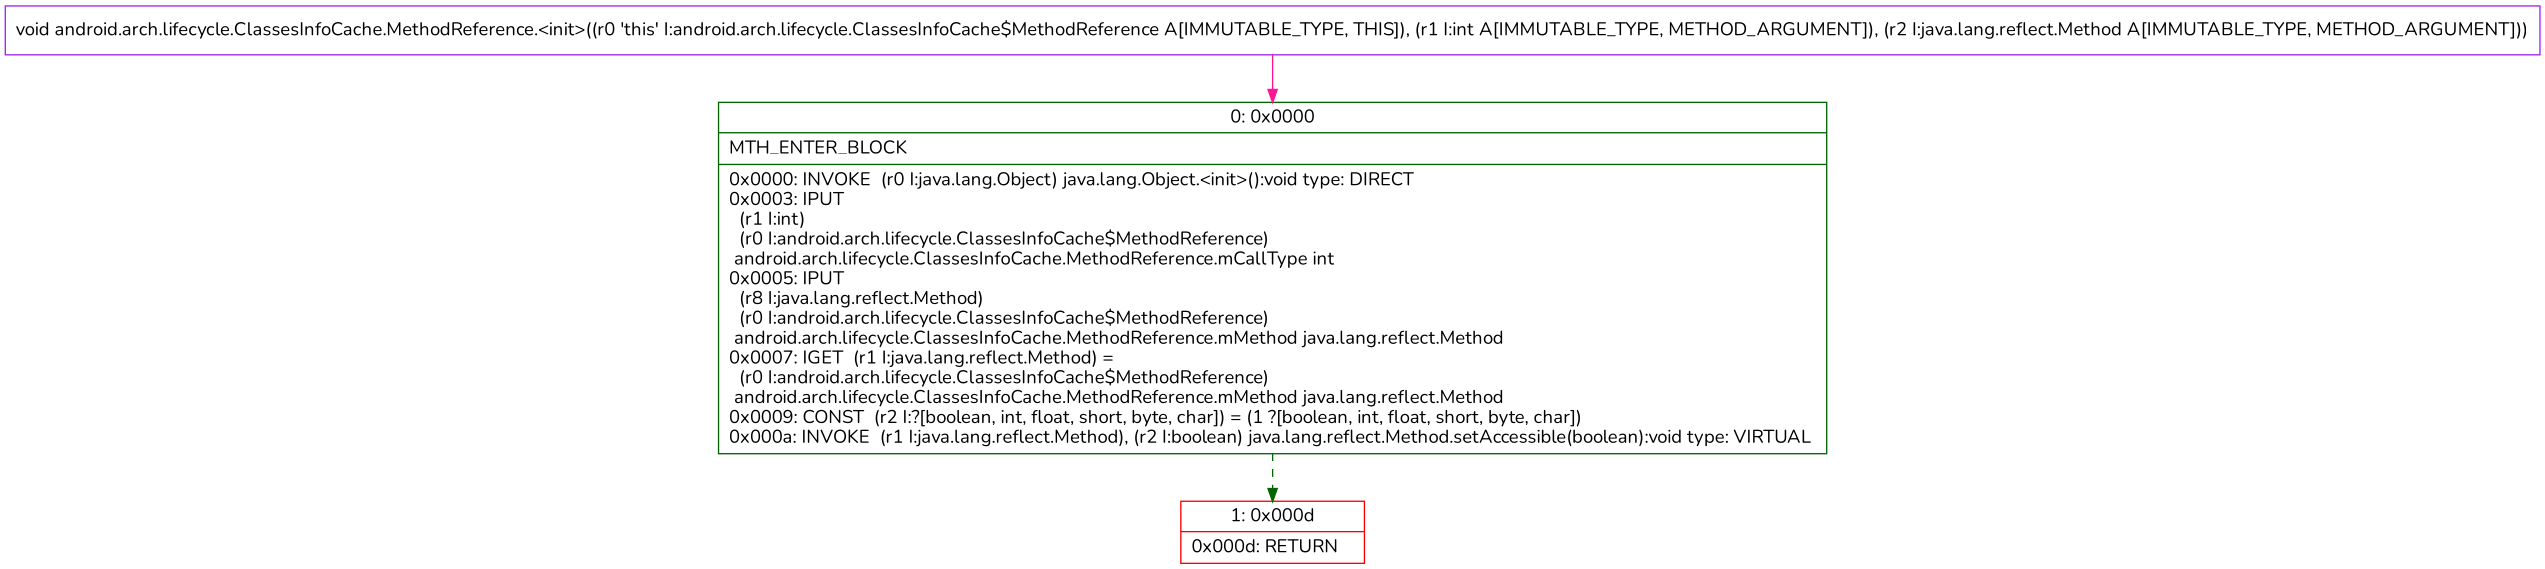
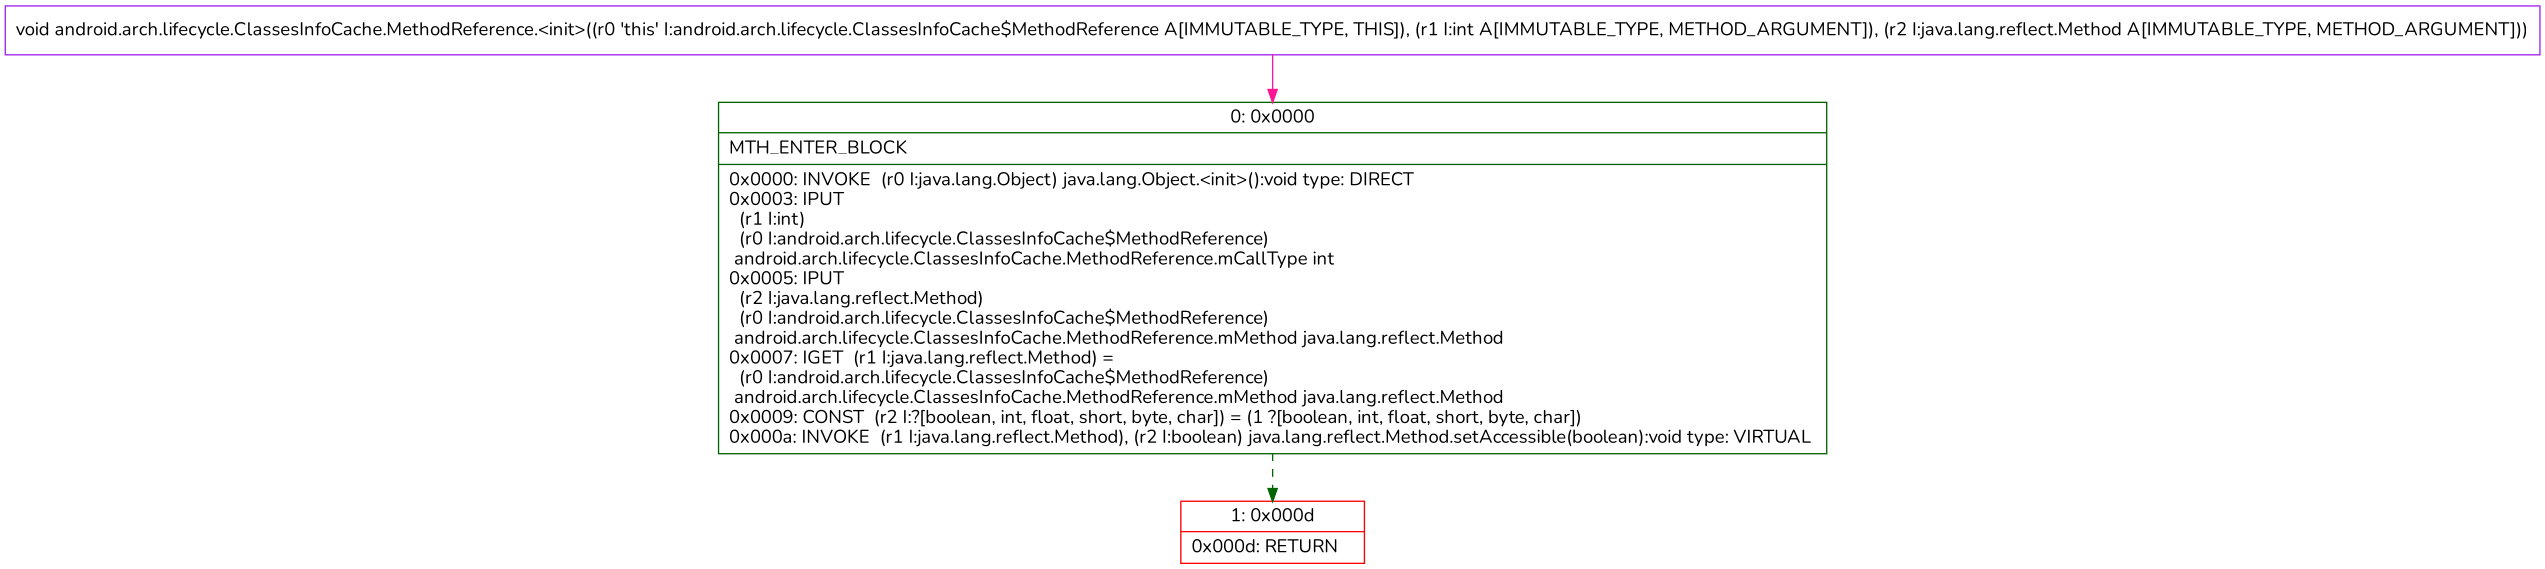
(857, 299) -> (857, 299)
